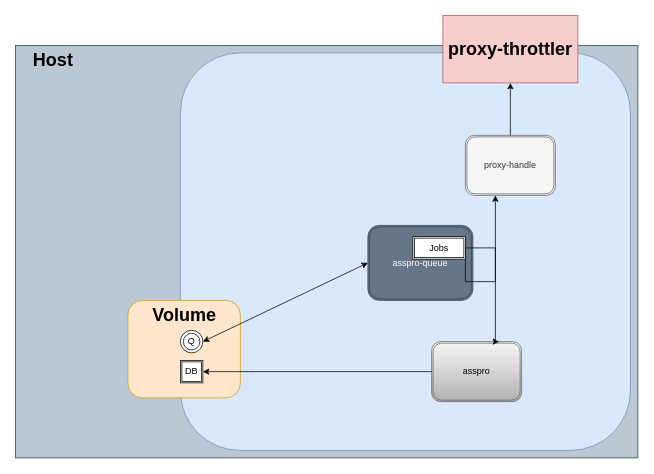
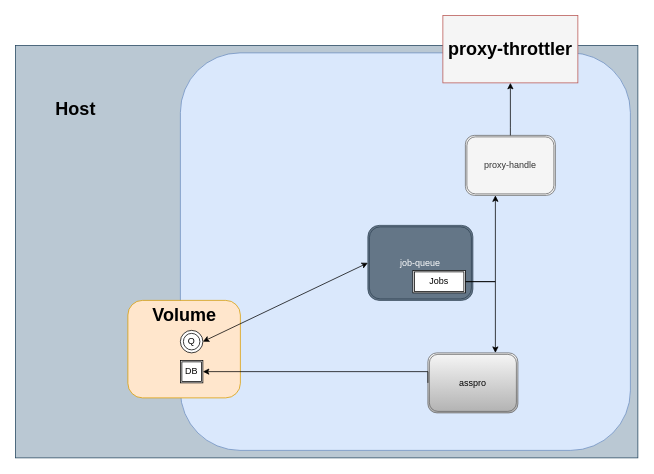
(510, 49) -> (510, 49)
(53, 60) -> (75, 109)
(439, 248) -> (439, 282)
(420, 263) -> (420, 263)
(477, 372) -> (473, 383)
